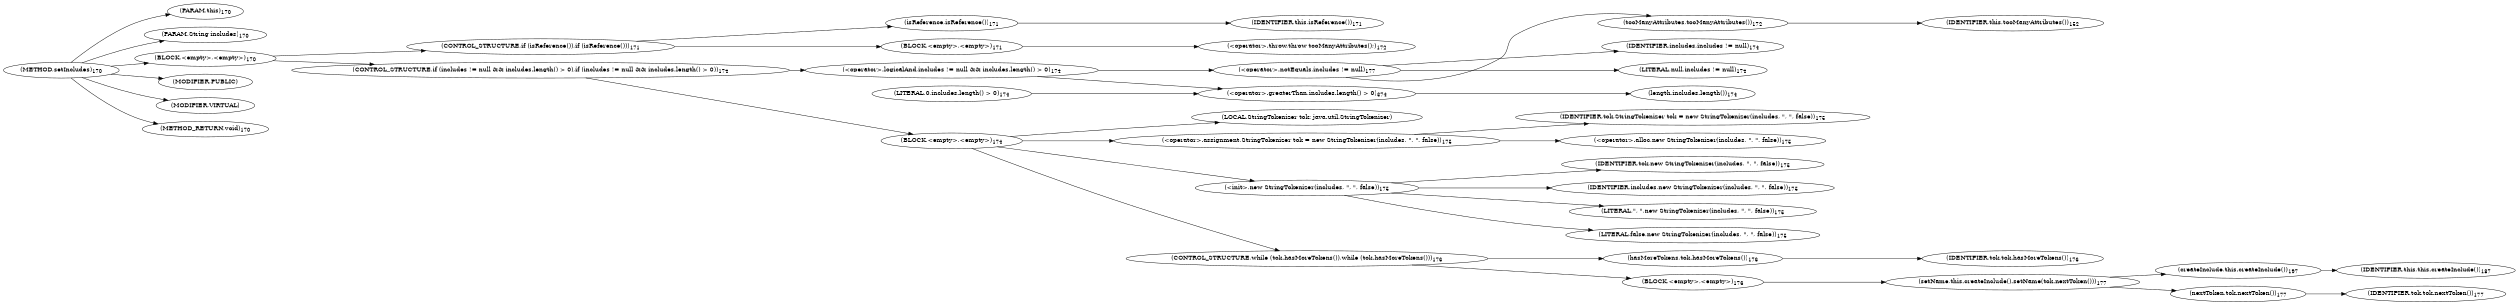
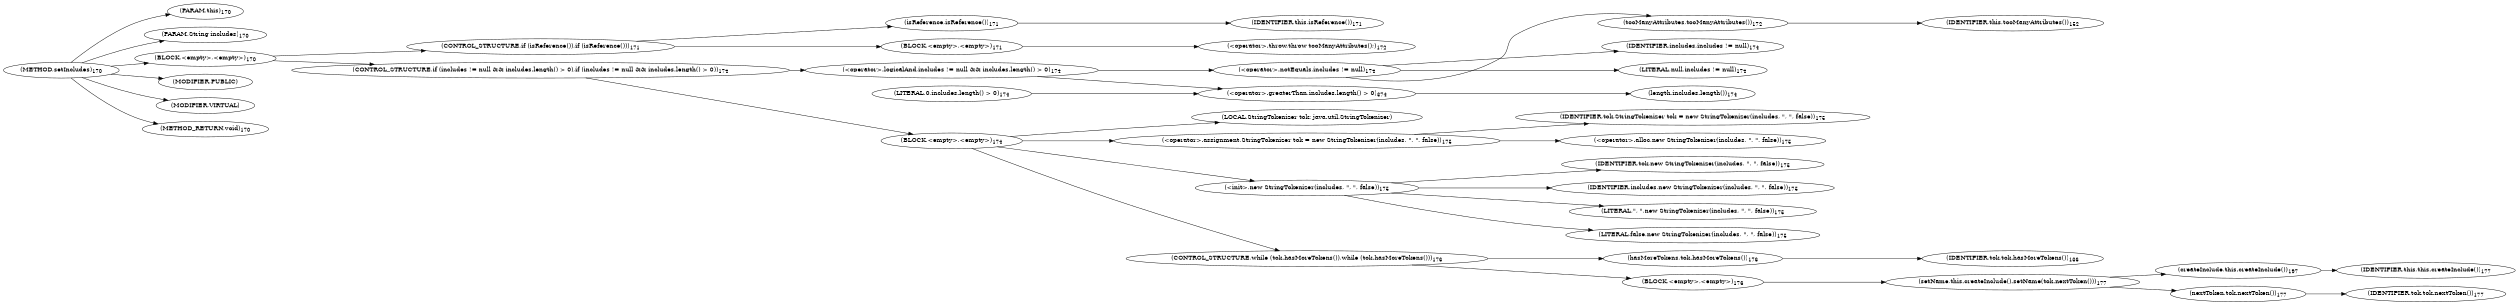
(1370, 70) -> (1370, 70)
(2074, 258) -> (2074, 258)
(2486, 270) -> (2486, 270)
